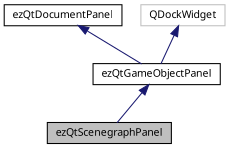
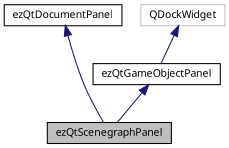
(115, 48) -> (82, 81)
